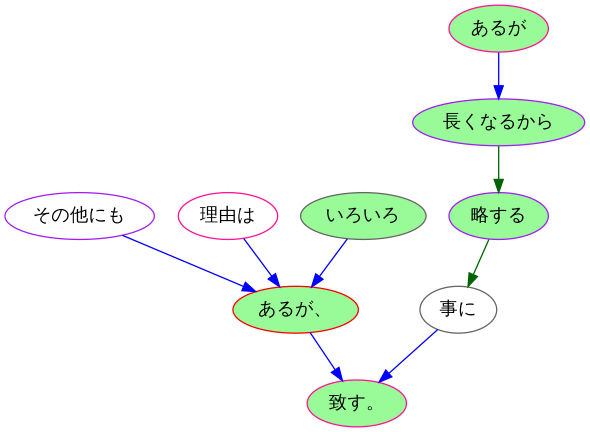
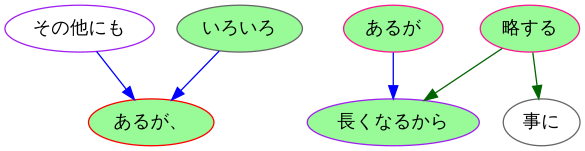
(499, 163) -> (469, 71)
(228, 216) -> none
(499, 216) -> (530, 29)
(357, 403) -> none
